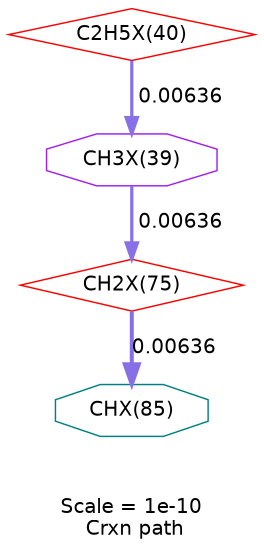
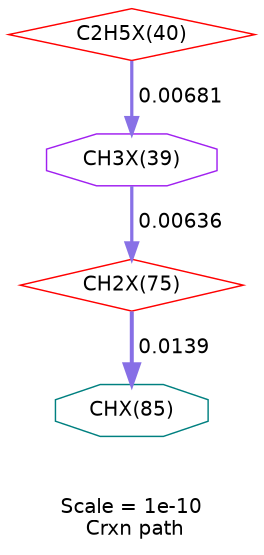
(178, 97) -> (178, 97)
(171, 348) -> (171, 348)
